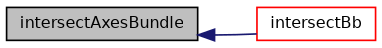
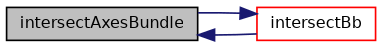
none -> (219, 13)
